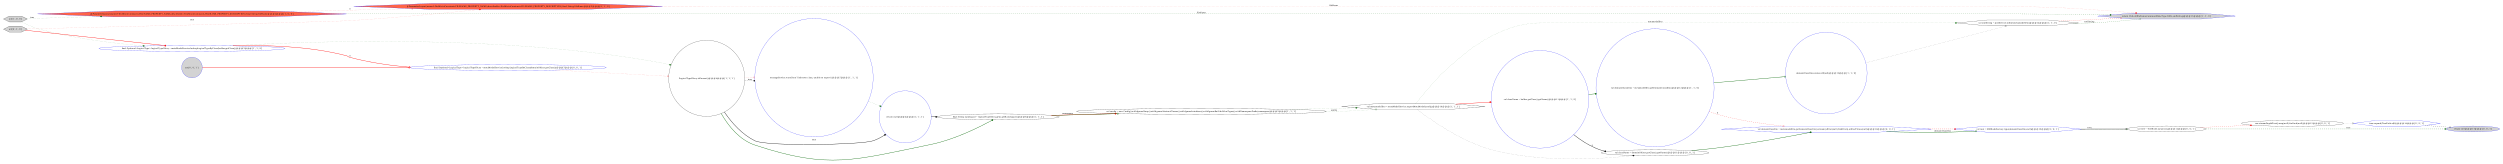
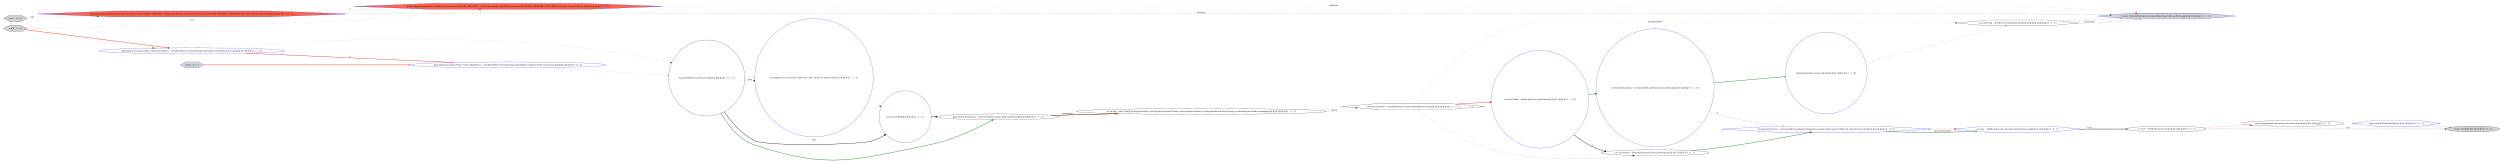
(192, 68) -> (192, 65)
(2473, 129) -> (2473, 129)
